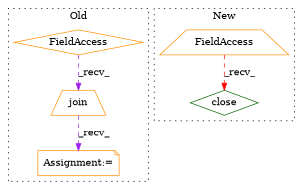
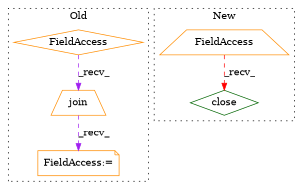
(78, 163) -> (78, 163)
